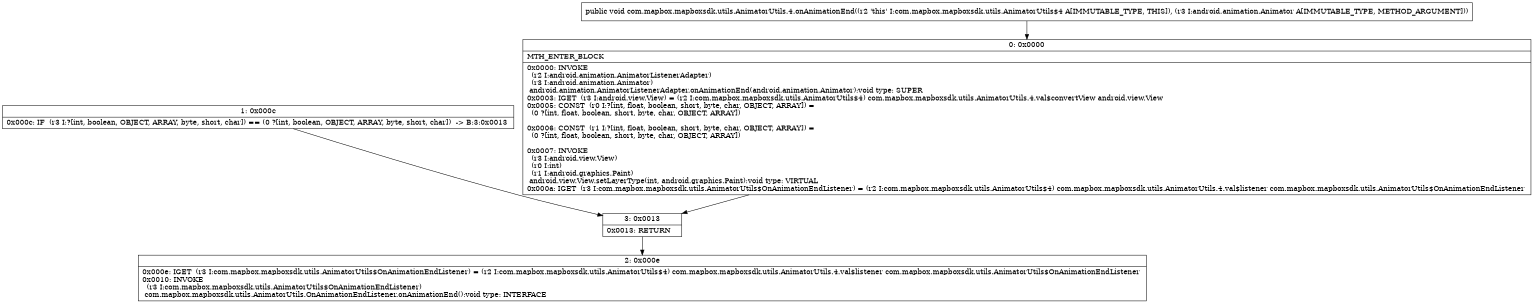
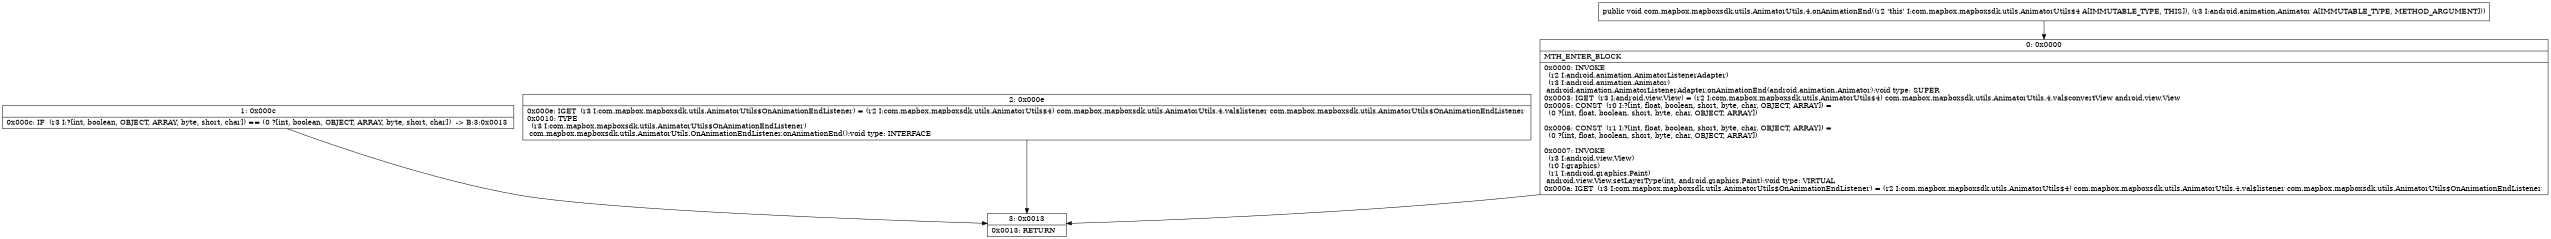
(545, 166) -> (1572, 166)
(642, 243) -> (1027, 174)
(175, 280) -> (555, 119)
